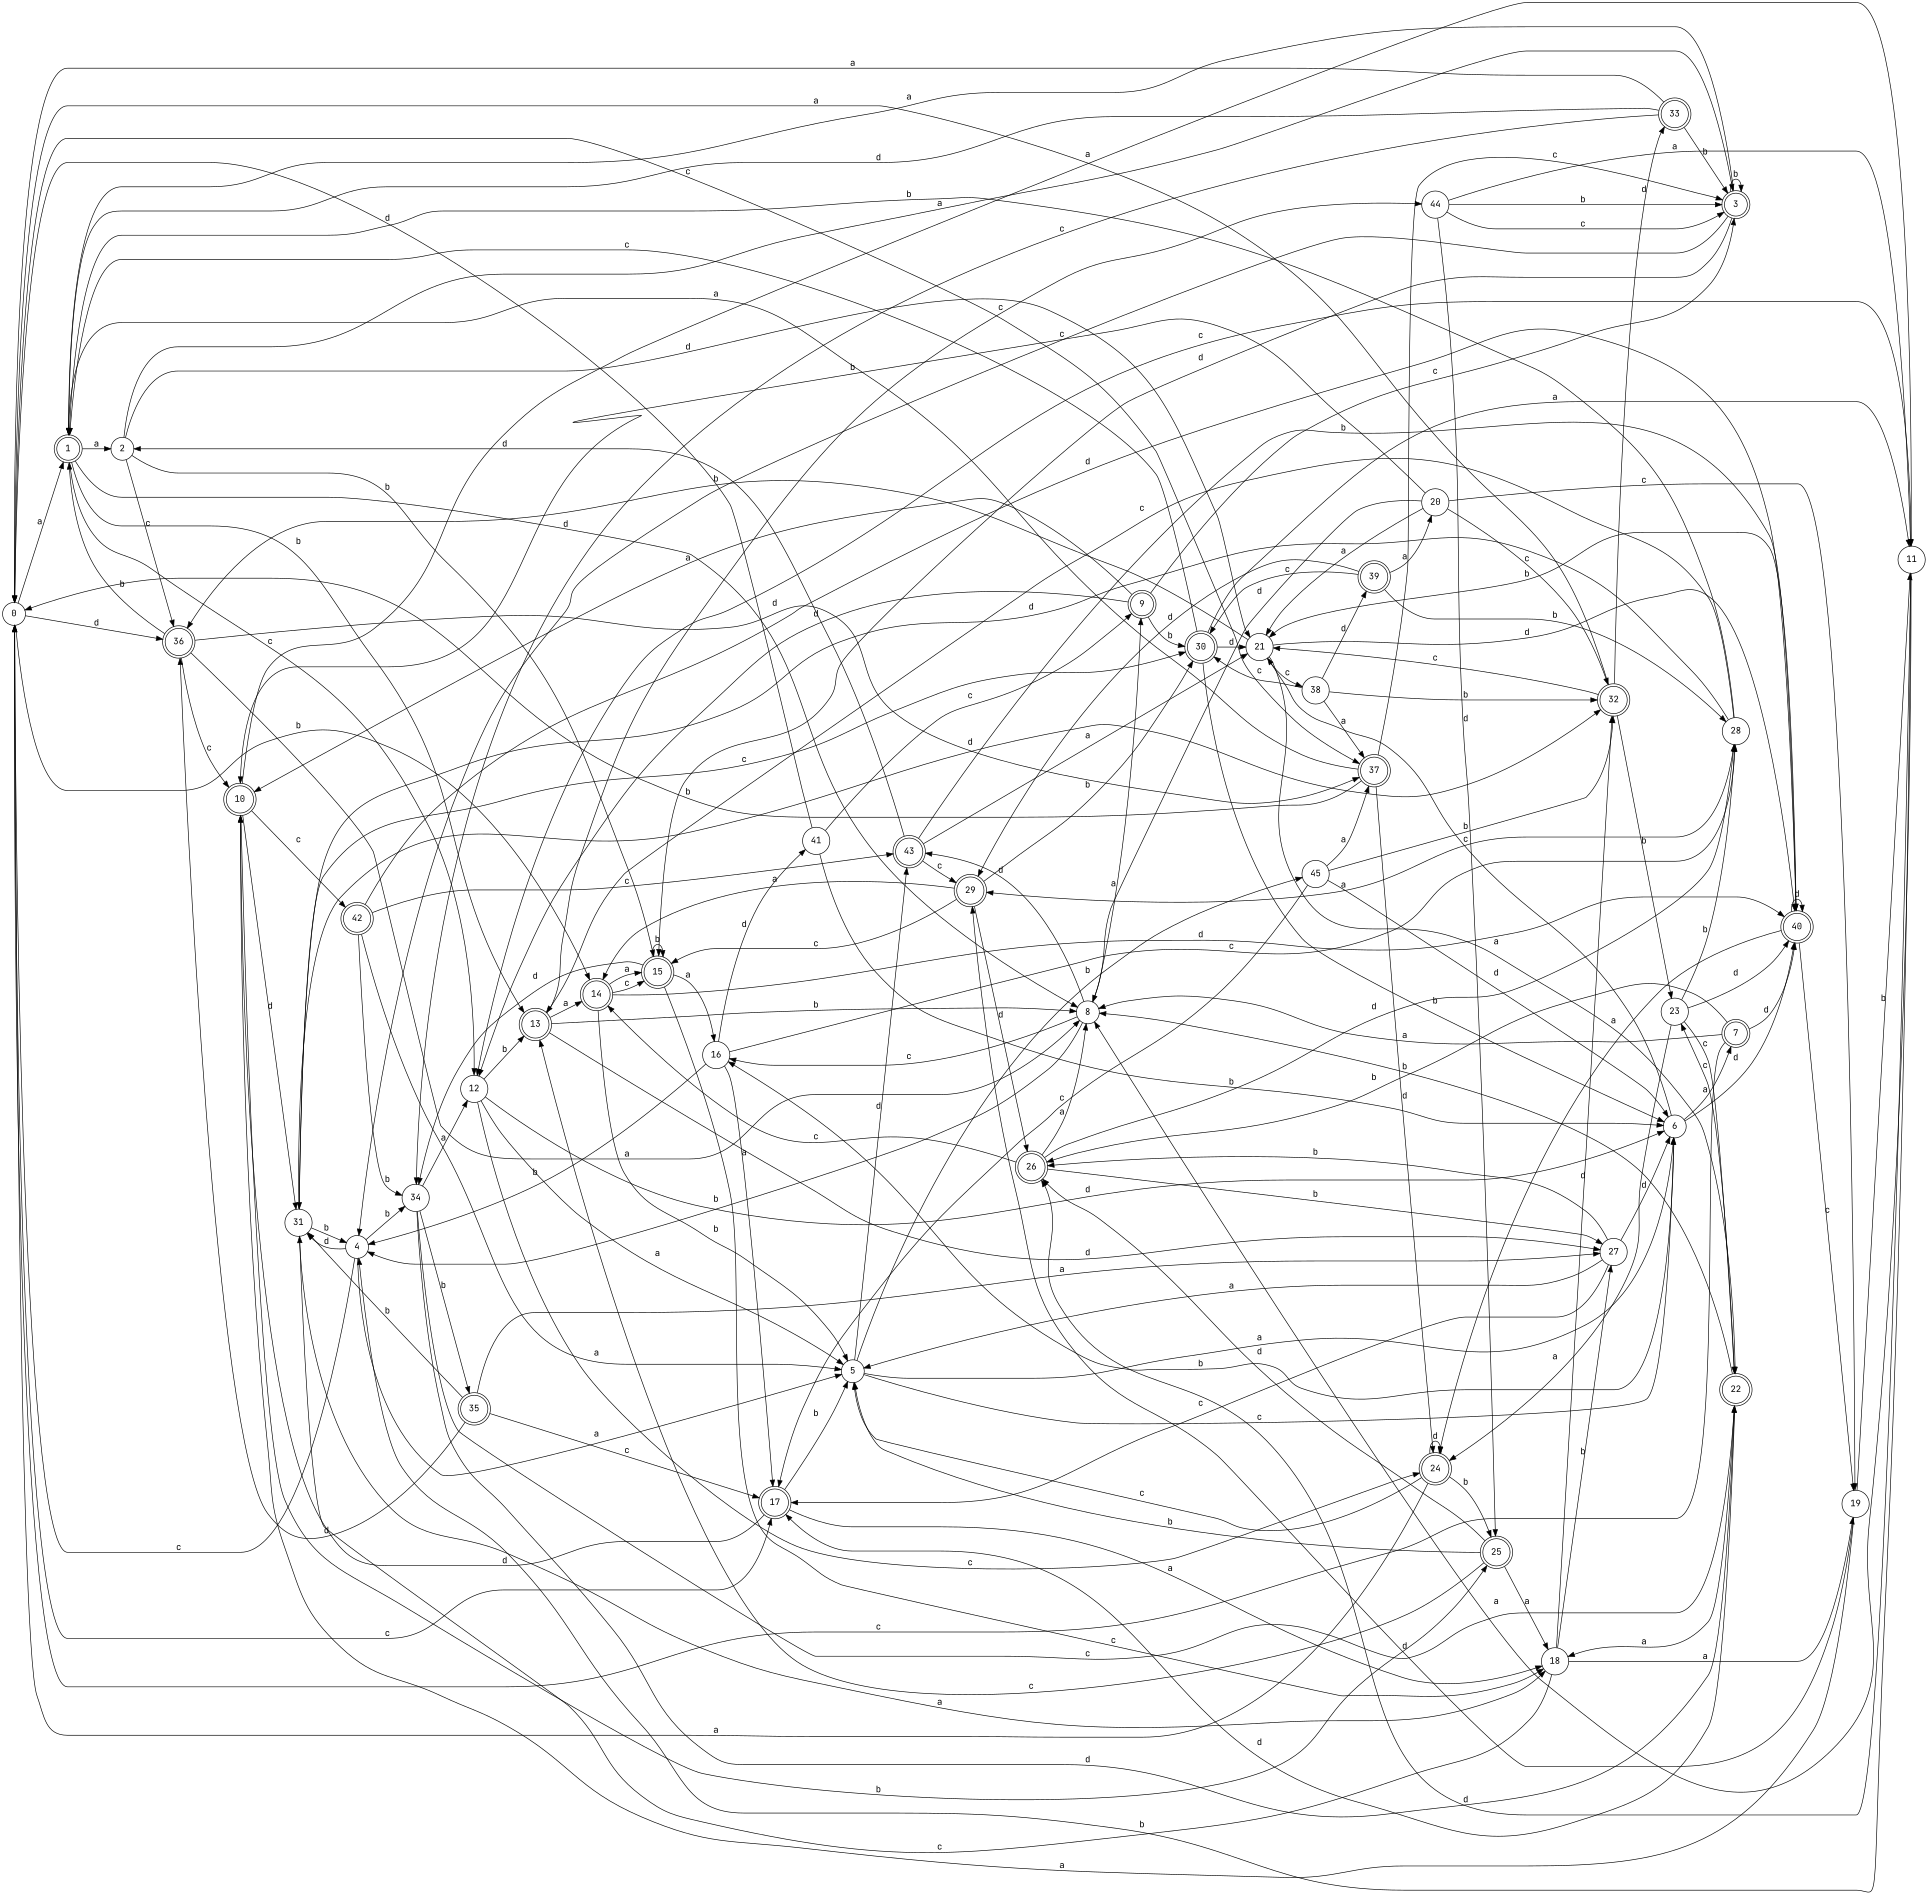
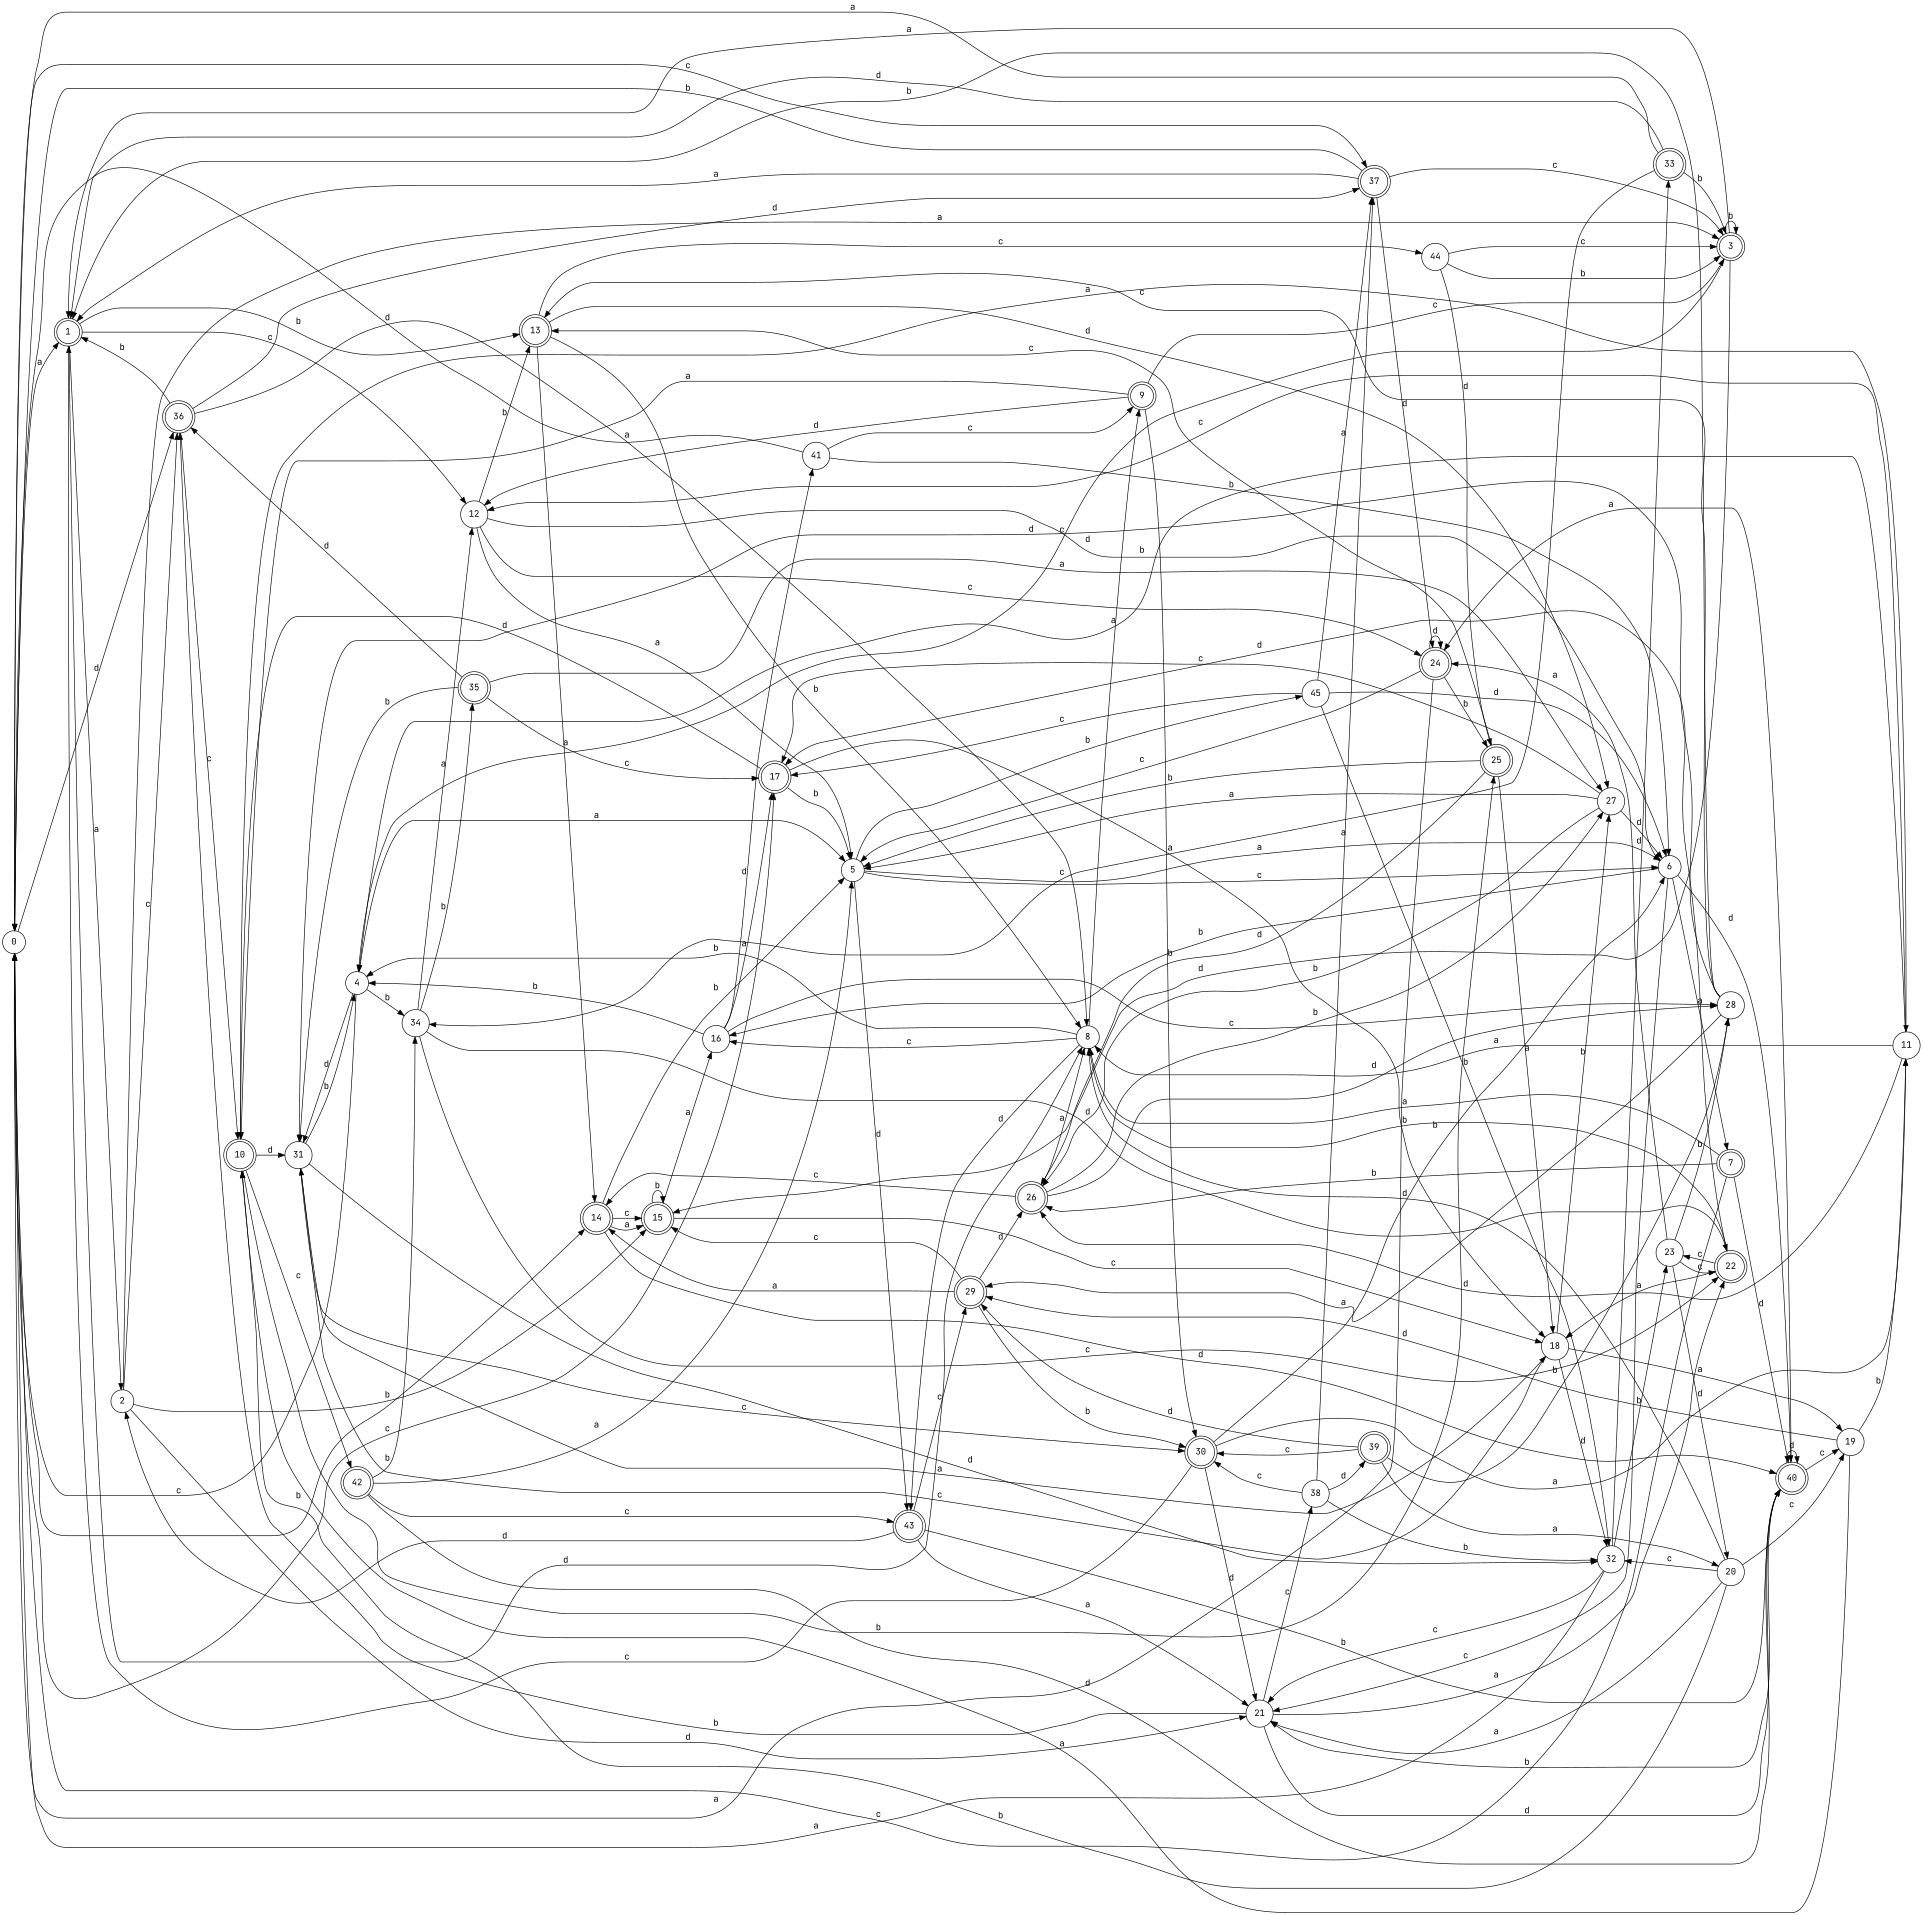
(1848, 151) -> none
(1614, 700) -> (1611, 1559)
(1742, 985) -> (1698, 1402)
(479, 1038) -> none
